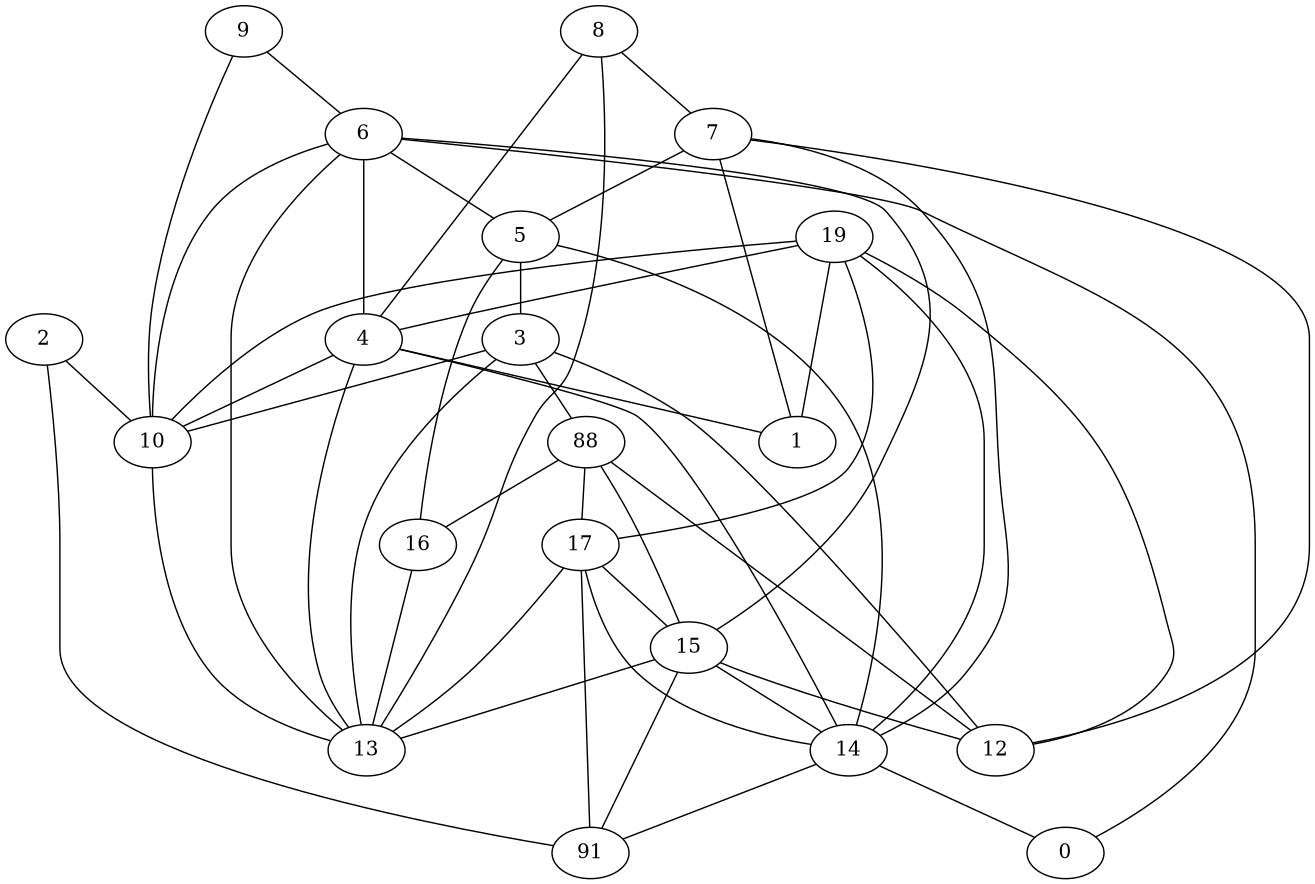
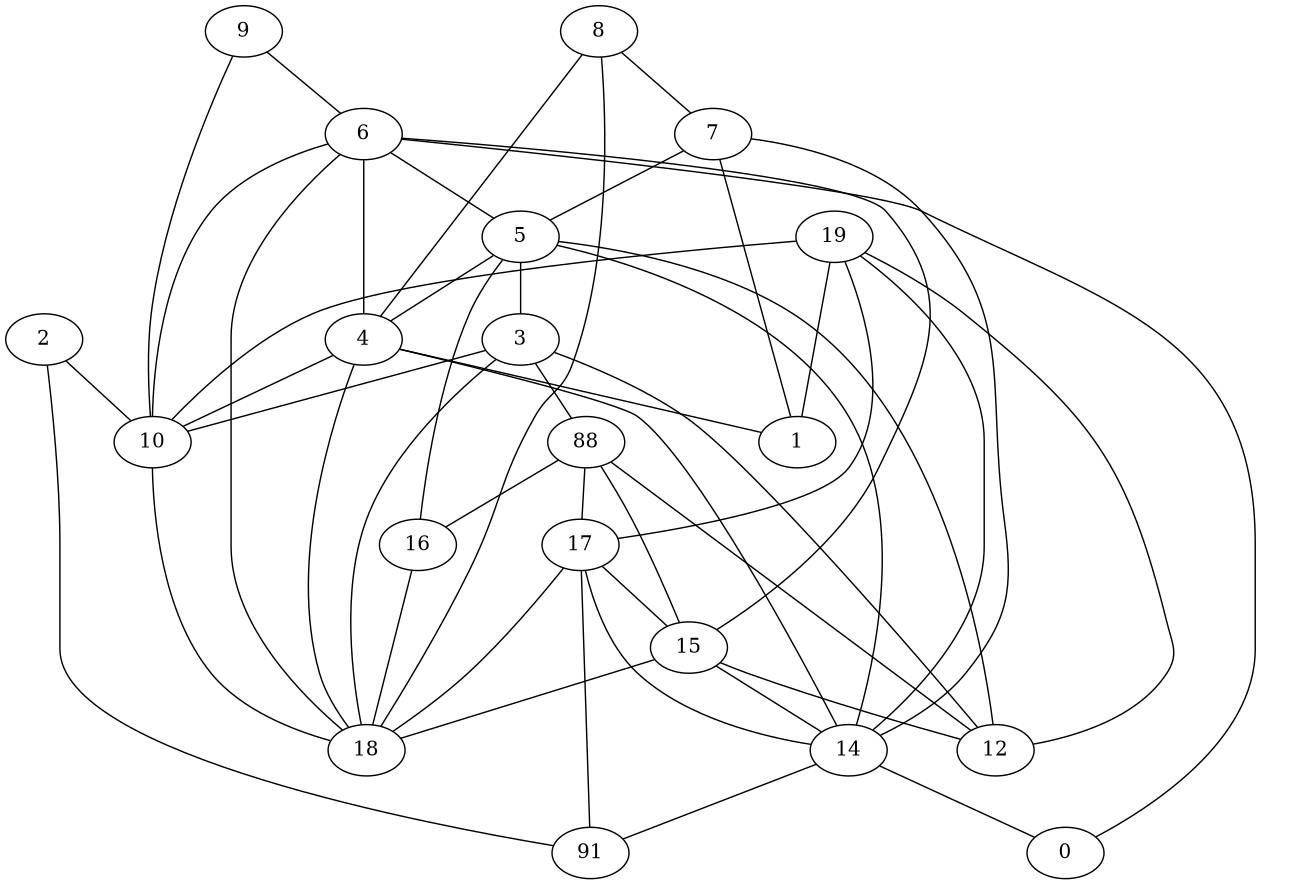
(608, 284) -> (434, 293)
(1301, 319) -> (861, 377)
(367, 750) -> (367, 750)
(640, 750) -> none
